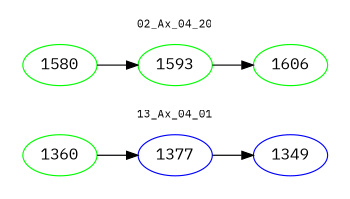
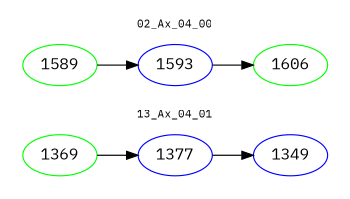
(175, 25) -> (175, 25)
(60, 65) -> (60, 65)
(175, 65) -> (175, 65)
(60, 155) -> (60, 155)
